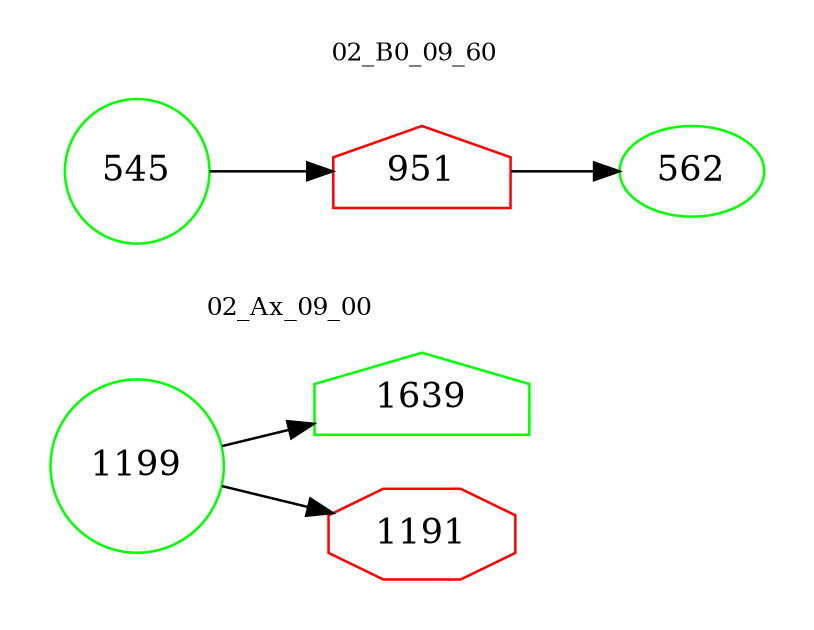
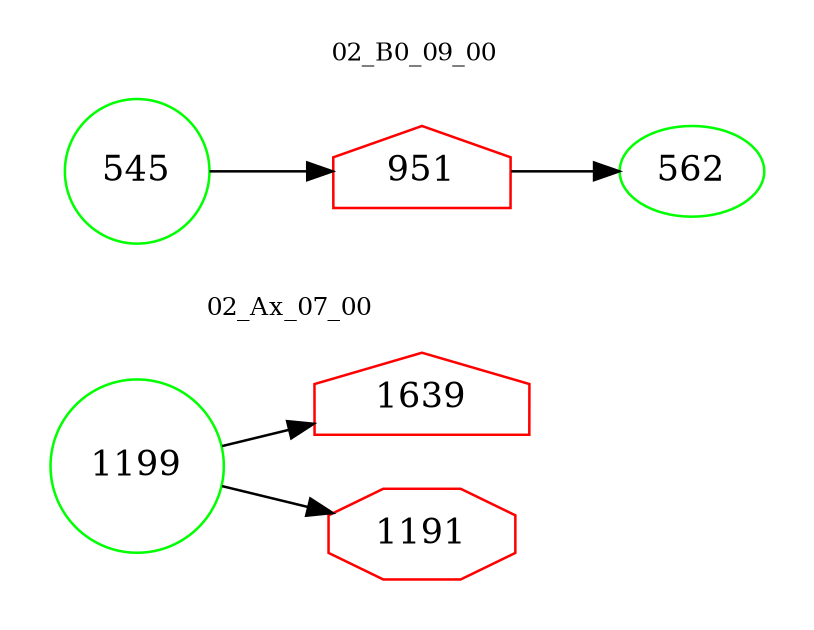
(415, 54) -> (415, 54)
(290, 309) -> (290, 309)
(422, 398) -> (422, 398)
